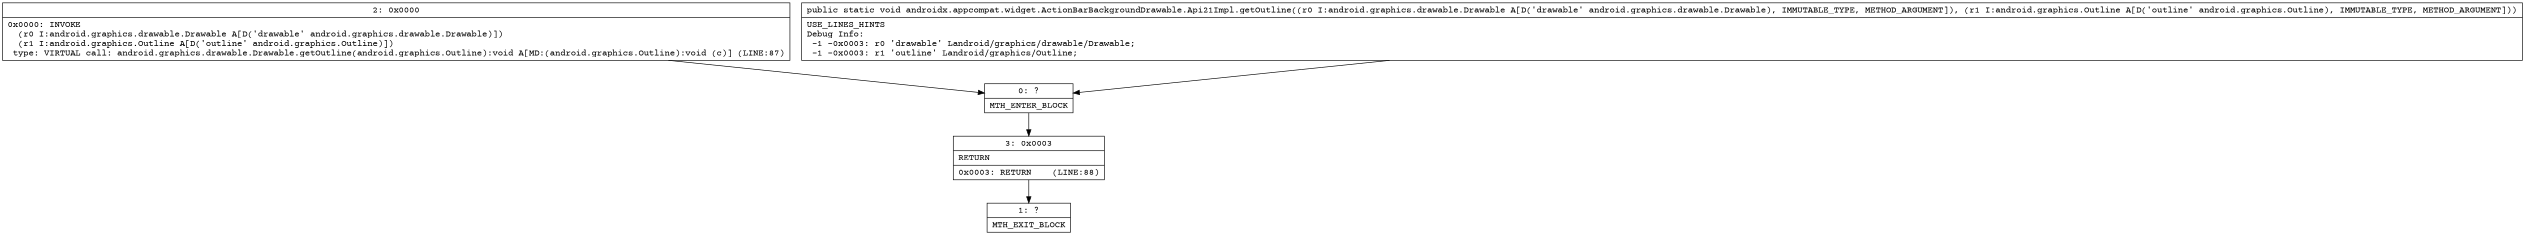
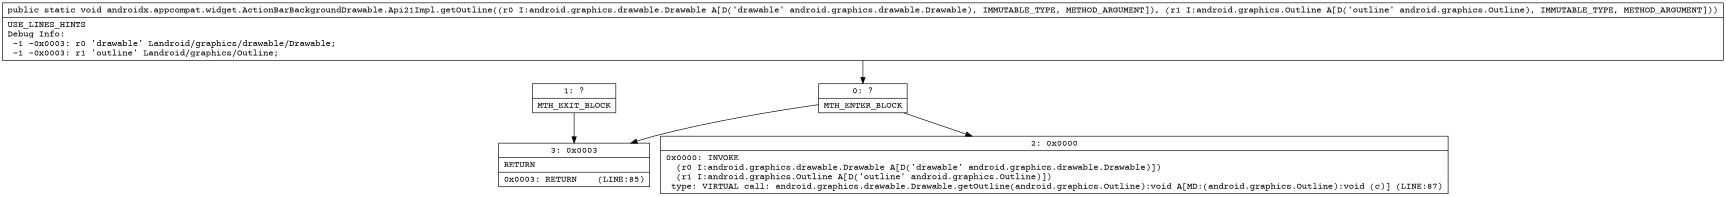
(823, 76) -> (935, 123)
(1029, 172) -> (574, 179)
(1029, 188) -> (574, 125)
